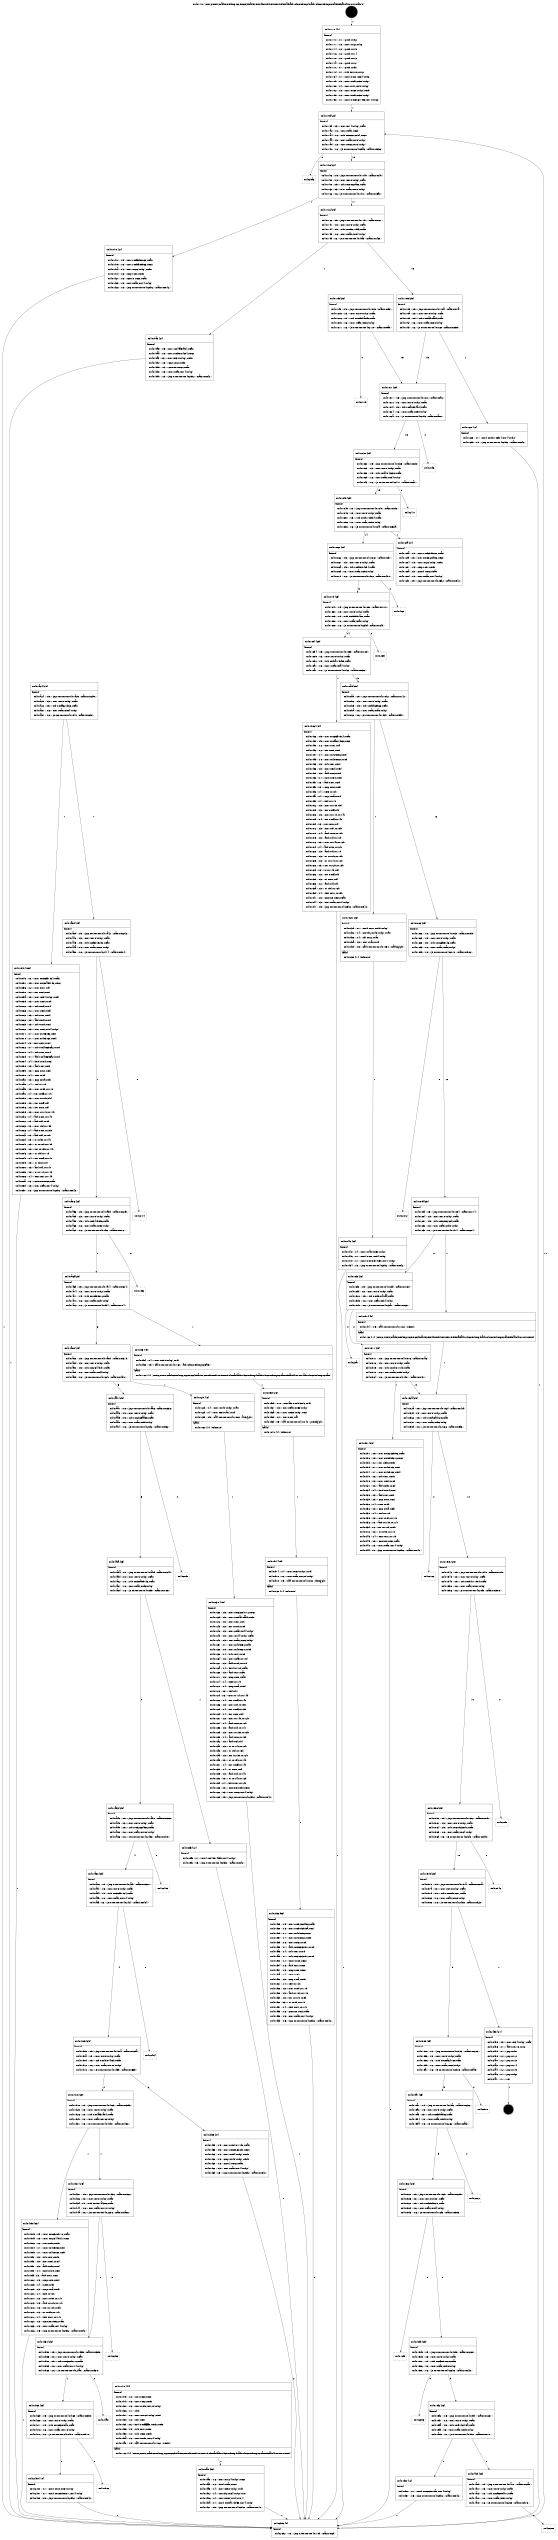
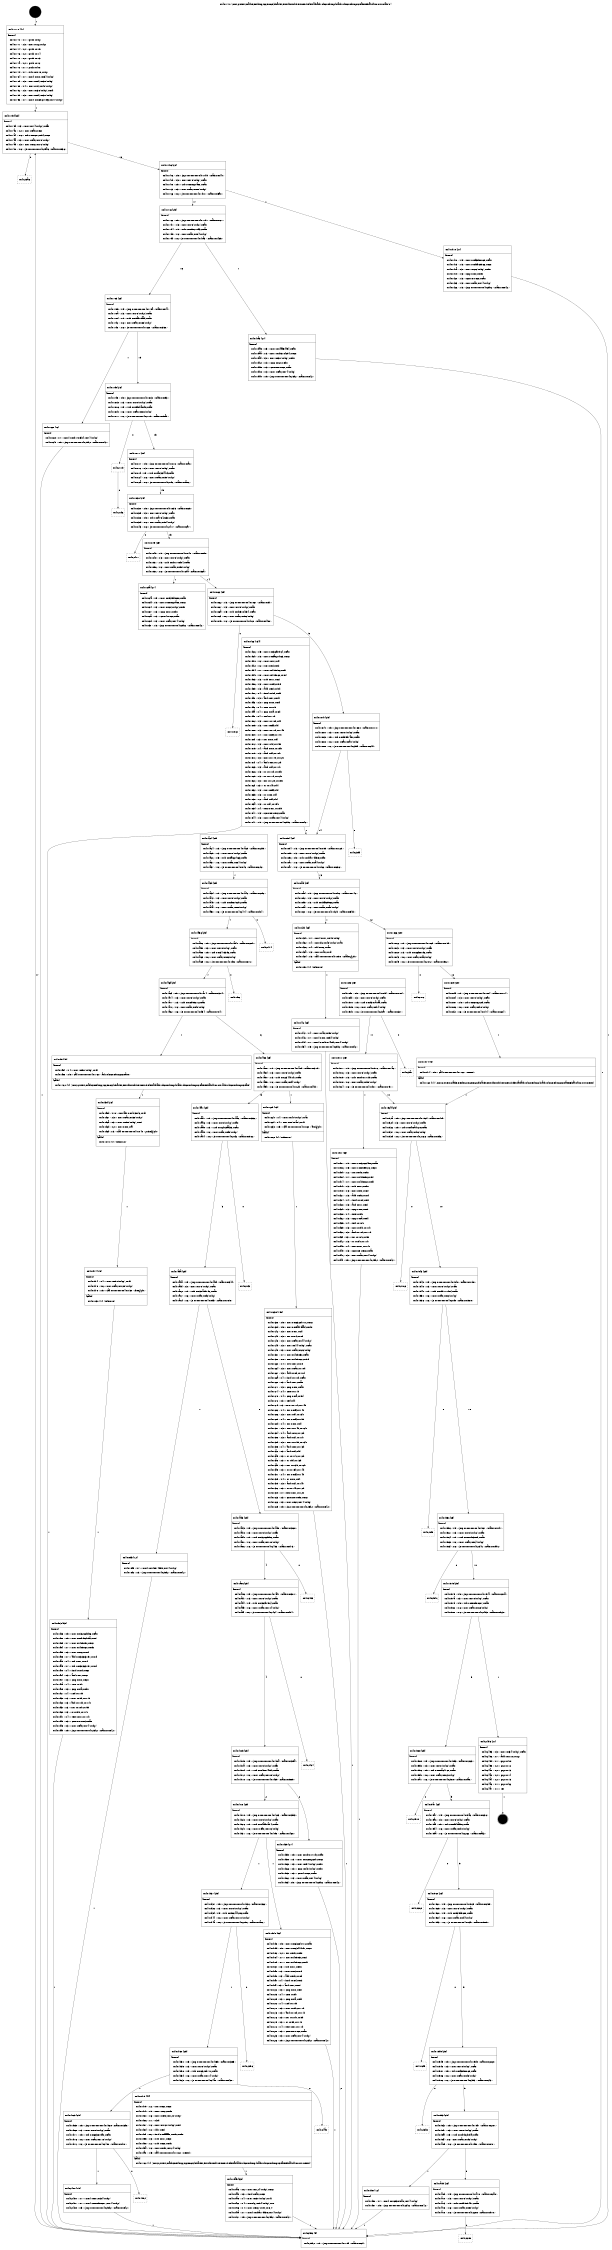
(421, 357) -> (138, 357)
(423, 442) -> (118, 490)
(337, 698) -> (305, 830)
(46, 1080) -> none
(421, 1254) -> none
